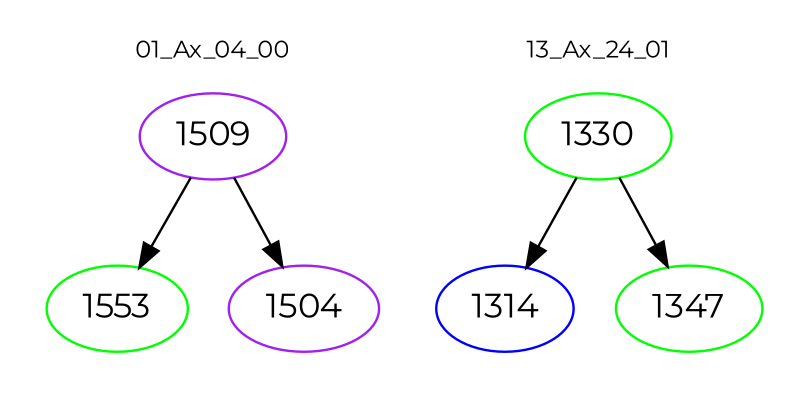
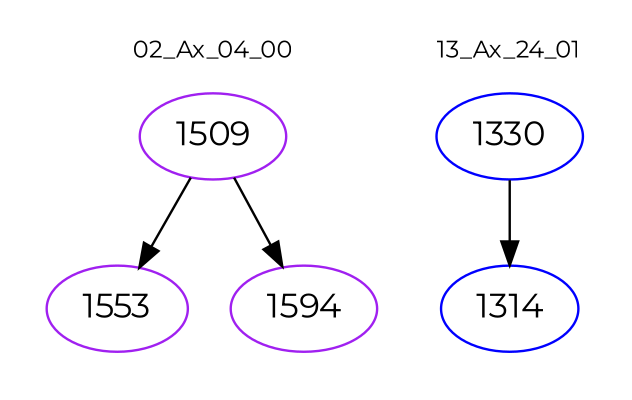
(213, 51) -> (213, 51)
(598, 136) -> (510, 136)
(117, 309) -> (117, 309)
(304, 309) -> (304, 309)
(689, 309) -> none
